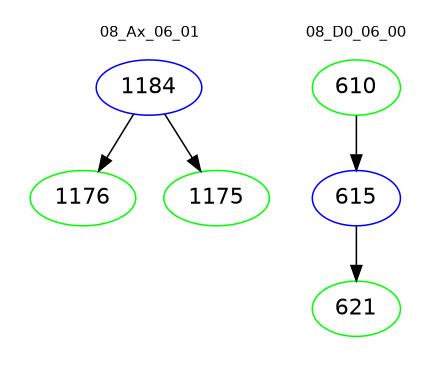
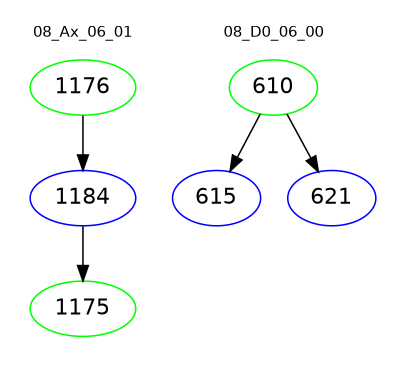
(120, 136) -> (83, 135)
(356, 246) -> (299, 136)
(356, 309) -> (332, 198)
